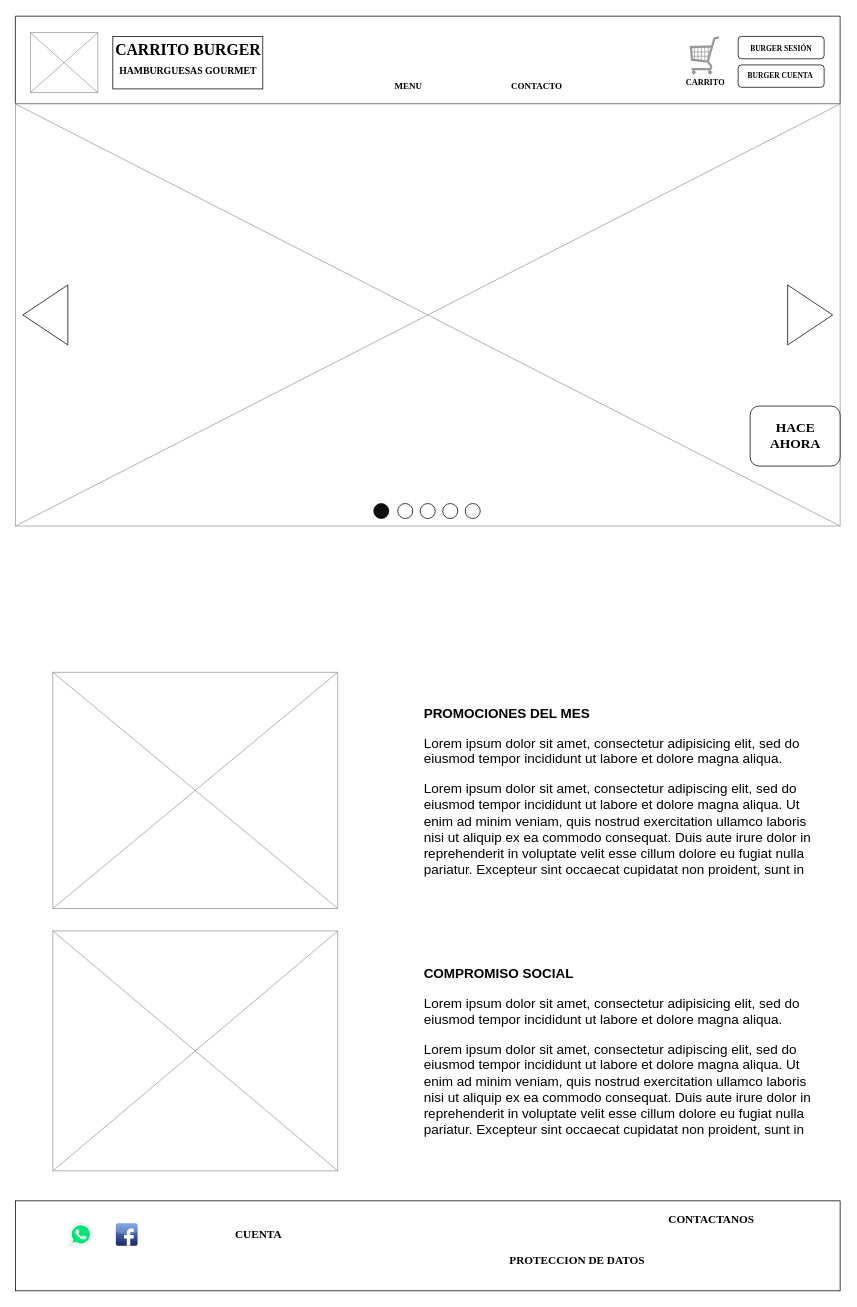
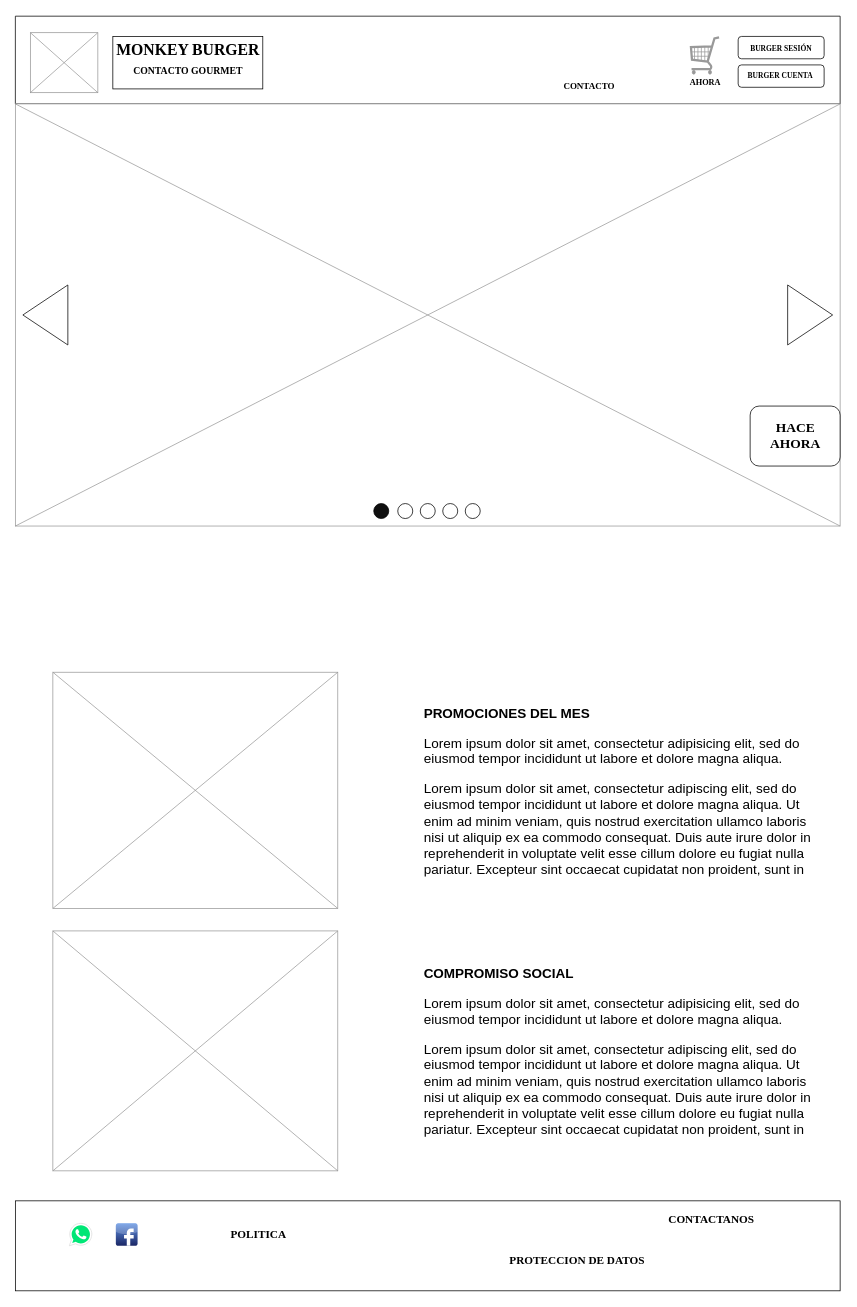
(188, 50) -> (188, 50)
(188, 70) -> (188, 70)
(706, 81) -> (706, 81)
(408, 85) -> none
(536, 86) -> (589, 86)
(259, 1235) -> (259, 1235)
